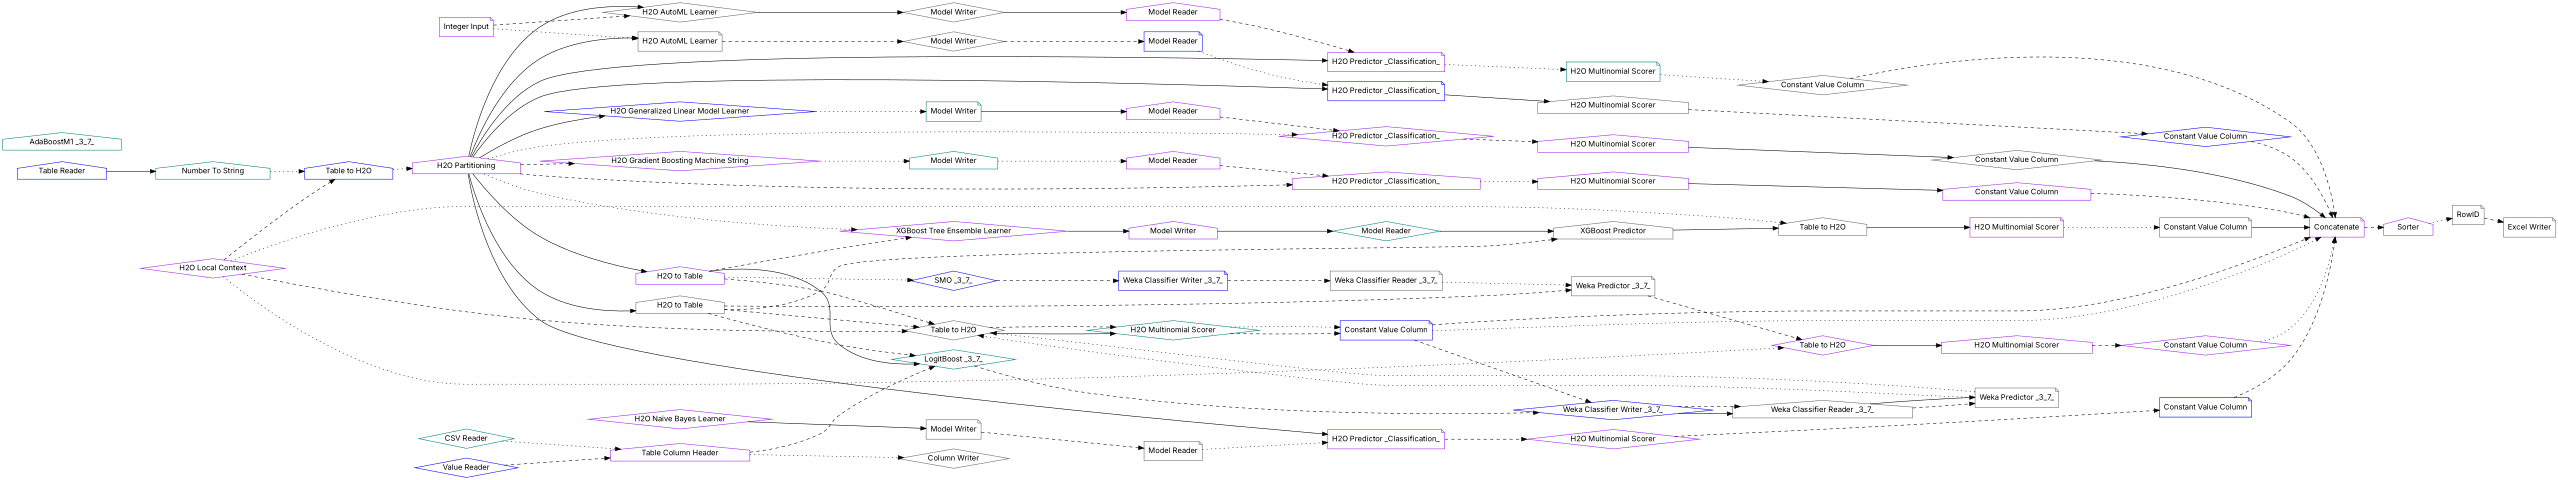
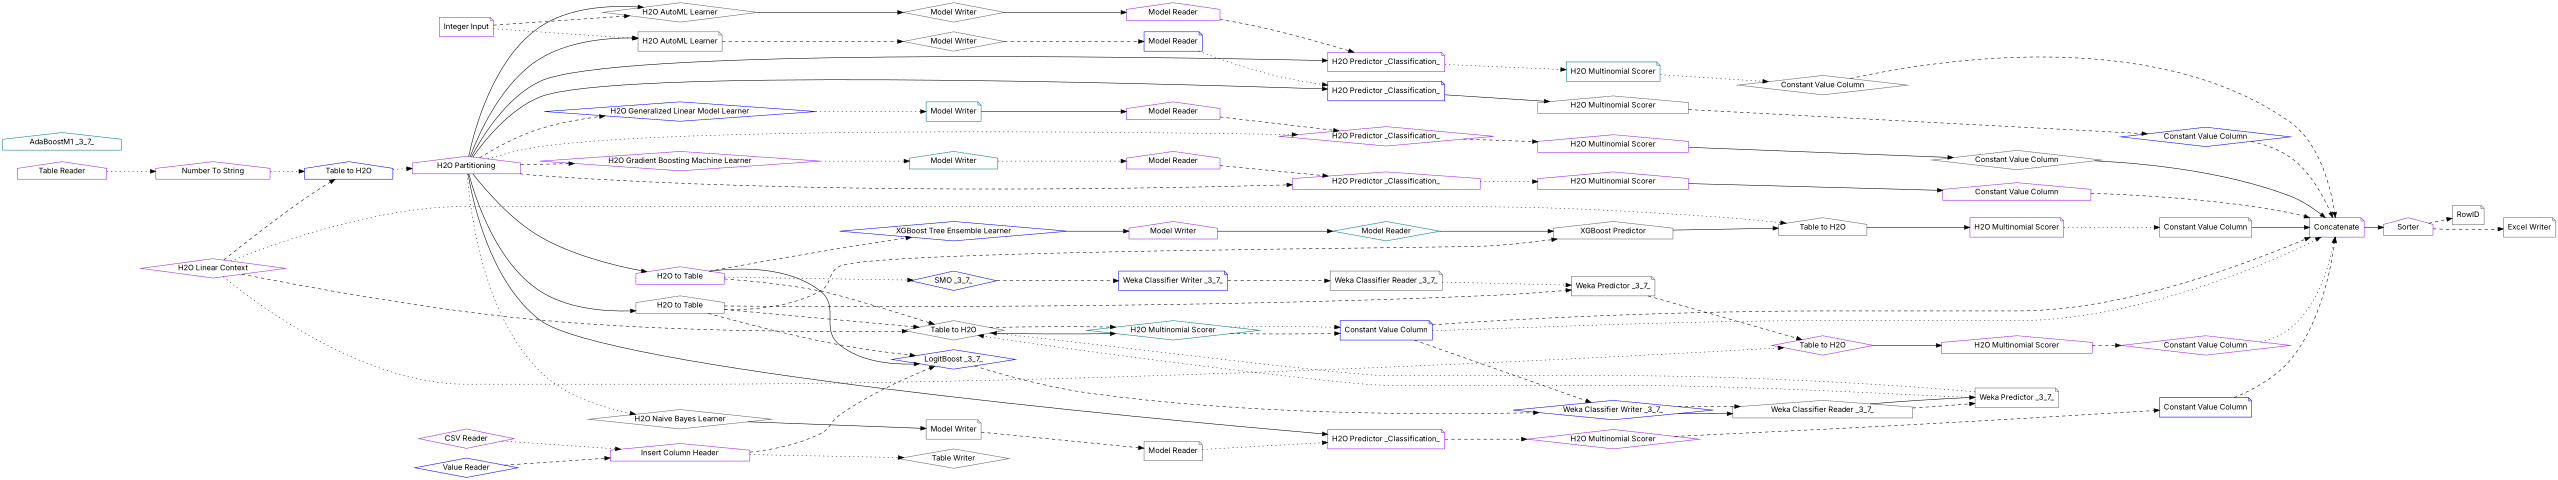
(537, 130) -> (537, 130)
(680, 161) -> (680, 161)
(62, 171) -> (62, 171)
(128, 171) -> (128, 171)
(213, 171) -> (213, 171)
(665, 215) -> (507, 325)
(2491, 220) -> (2465, 230)
(2438, 221) -> (2438, 221)
(2371, 227) -> (2371, 227)
(954, 231) -> (954, 231)
(213, 268) -> (213, 268)
(954, 359) -> (954, 359)
(680, 419) -> (680, 419)
(466, 439) -> (466, 439)
(680, 453) -> (680, 453)
(954, 459) -> (954, 459)
